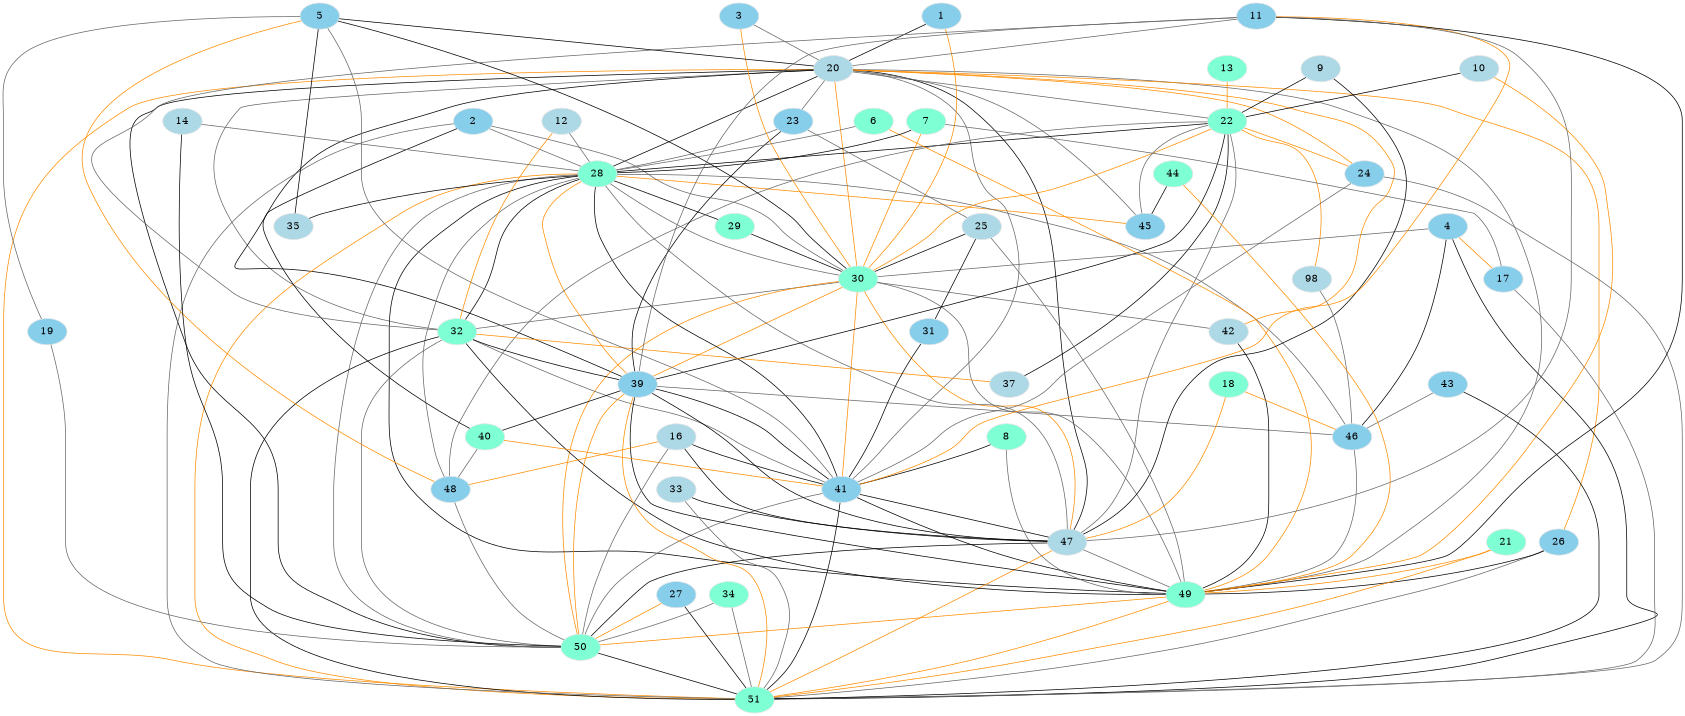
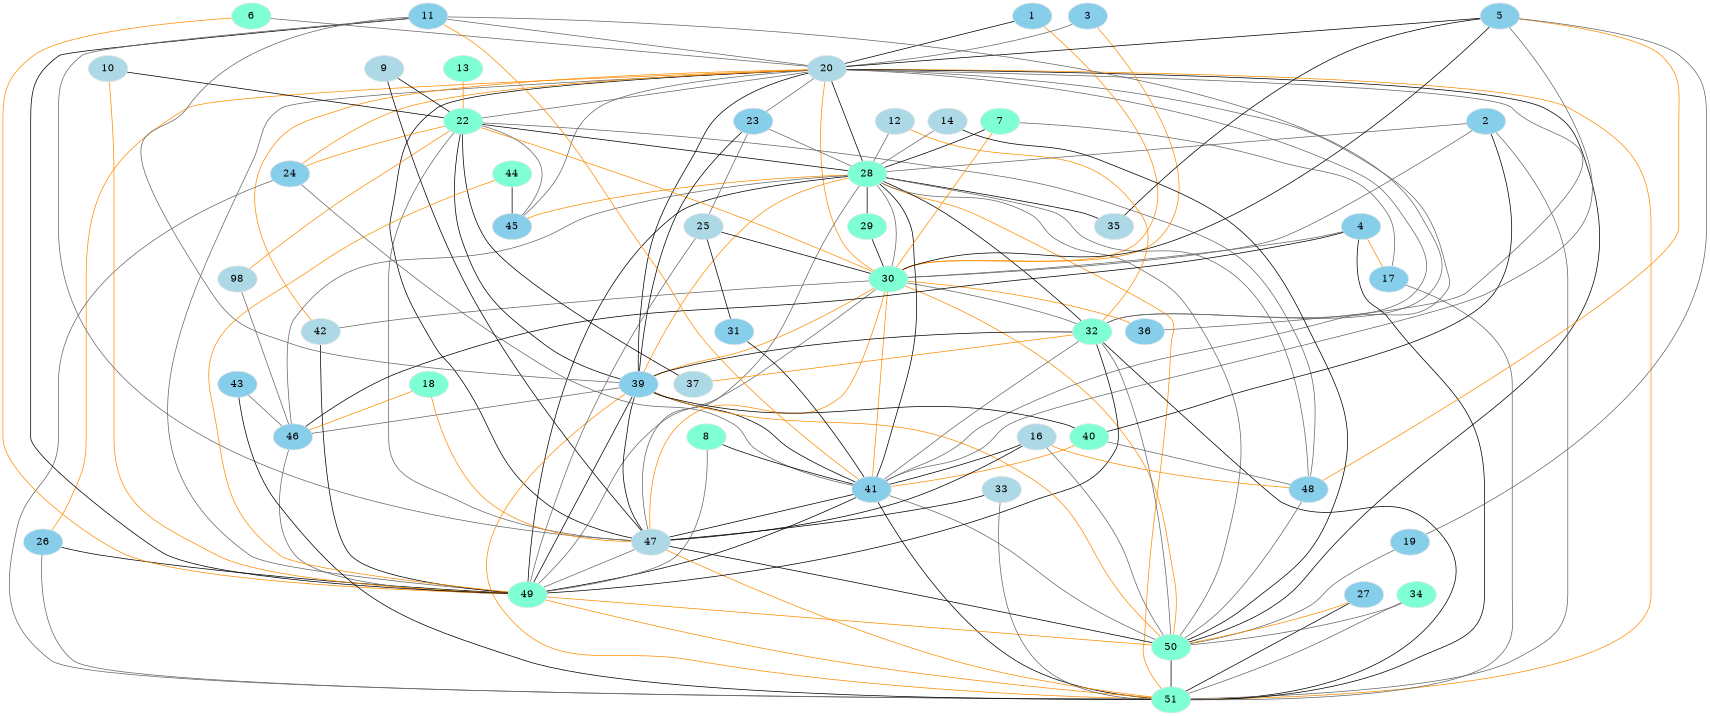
(736, 150) -> (539, 42)
none -> (1145, 332)
(1506, 542) -> none
